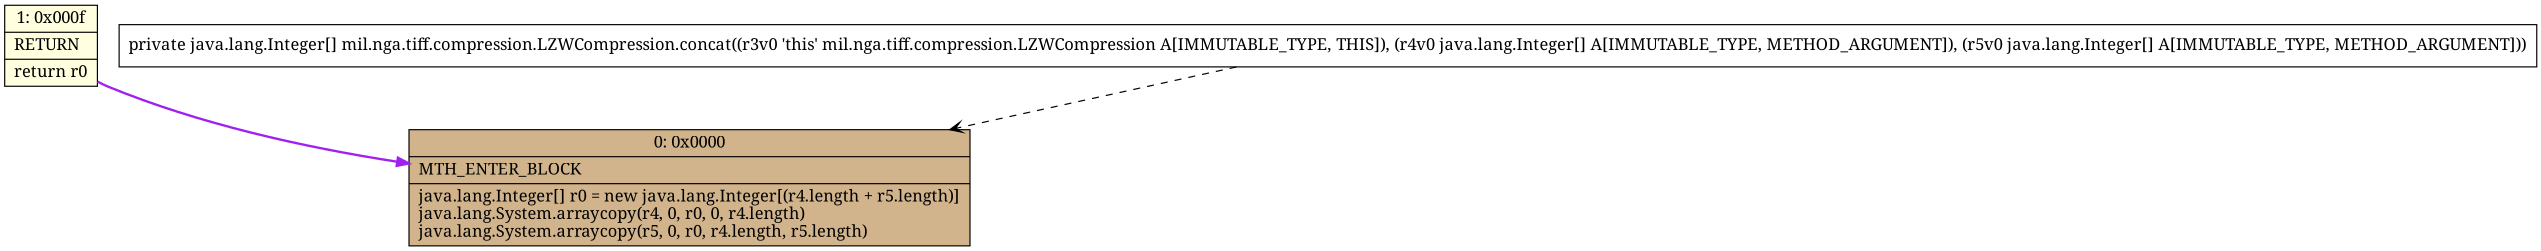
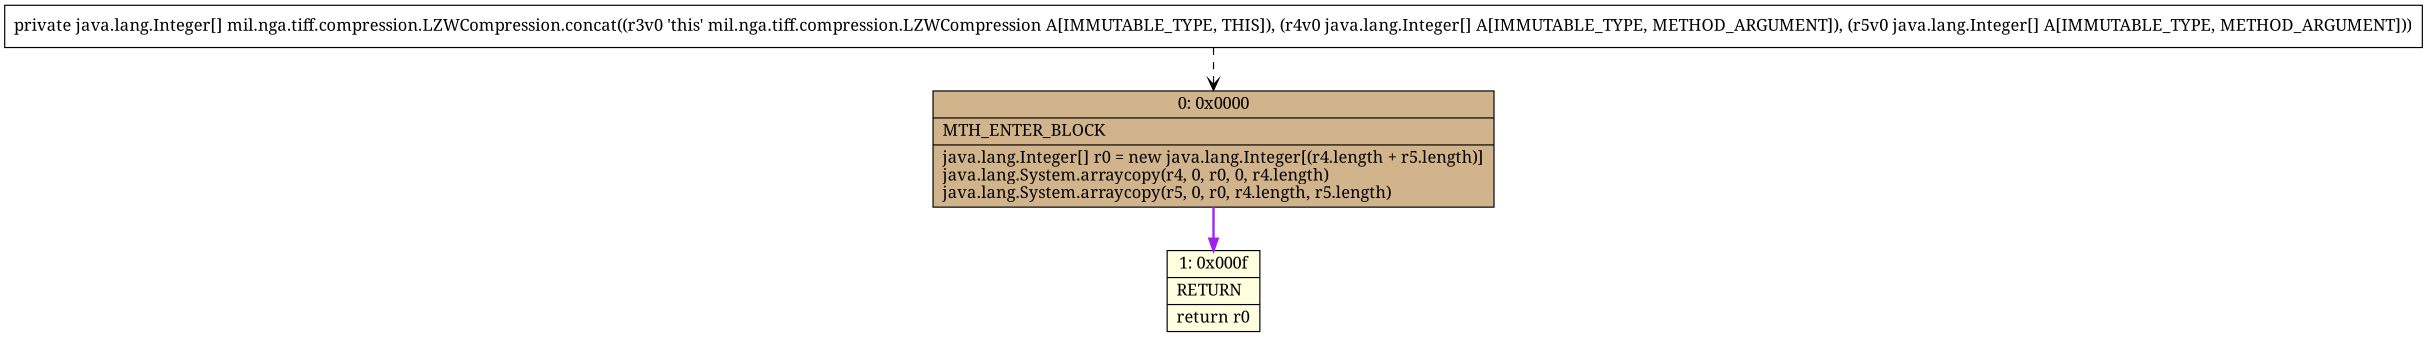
(245, 131) -> (1214, 223)
